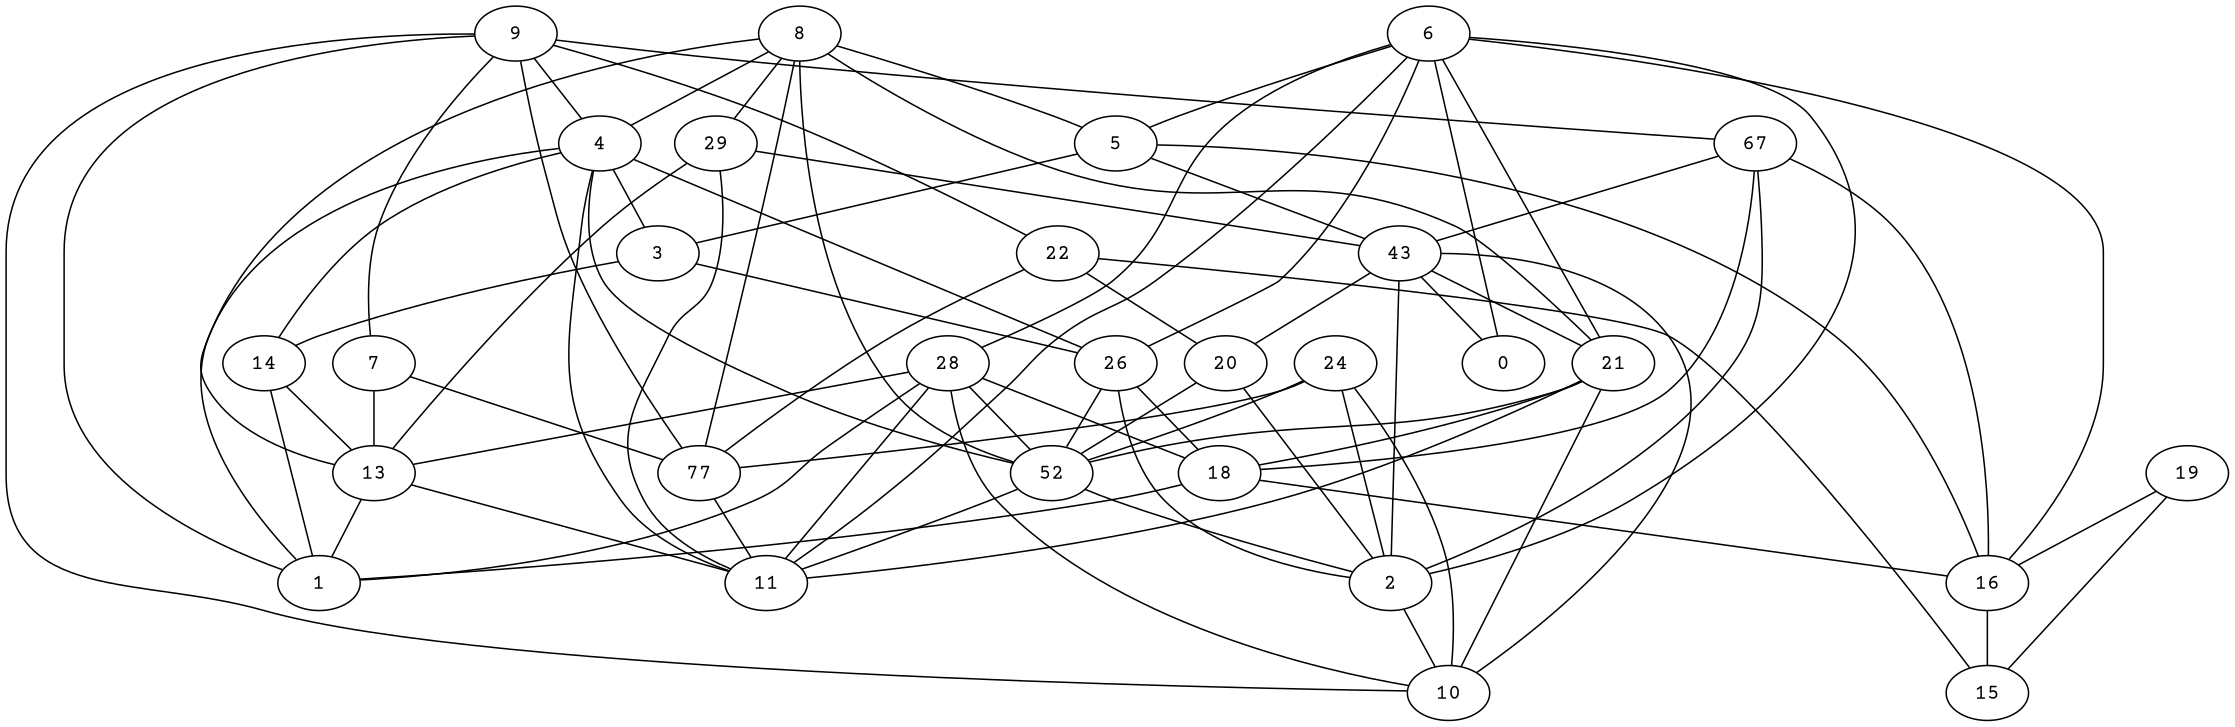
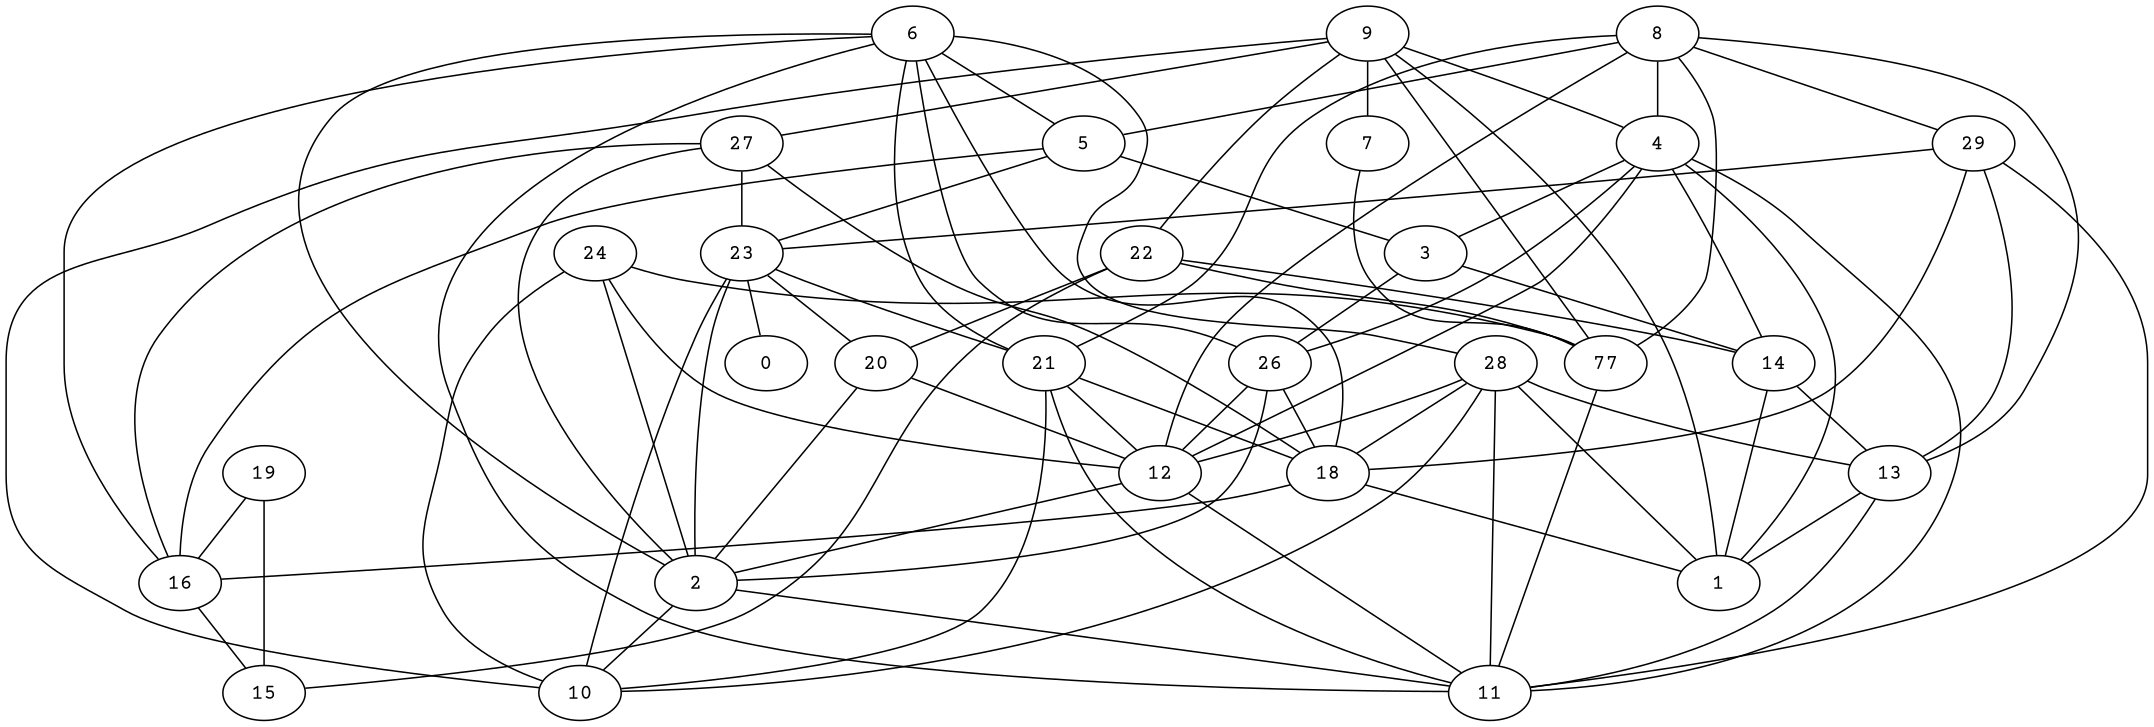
(1755, 143) -> (742, 143)
(1466, 199) -> (1055, 267)
(1400, 253) -> (742, 253)
none -> (1474, 303)
(374, 418) -> none
none -> (1733, 425)
(1052, 473) -> (1160, 473)
none -> (1093, 638)
